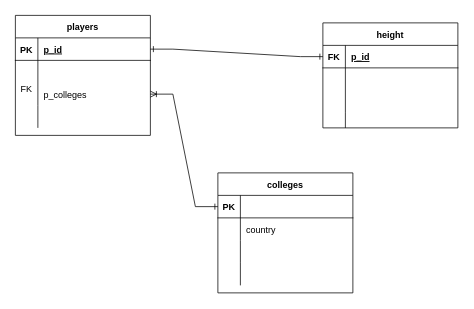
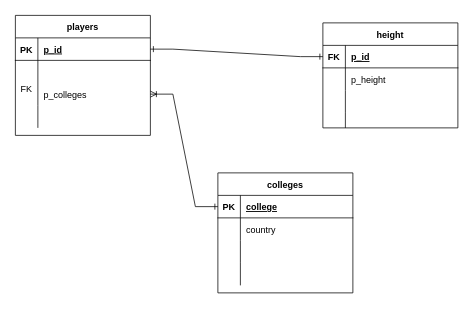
none -> (402, 79)
none -> (297, 207)
